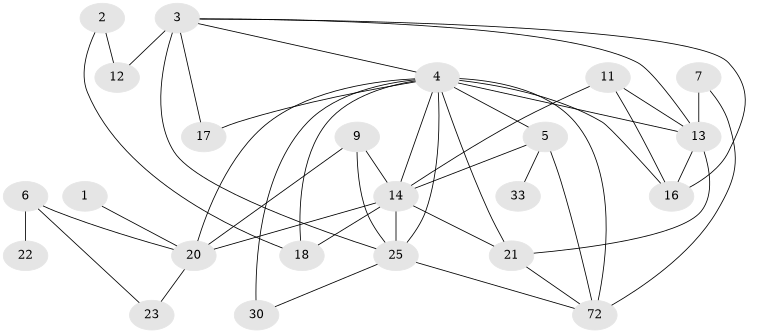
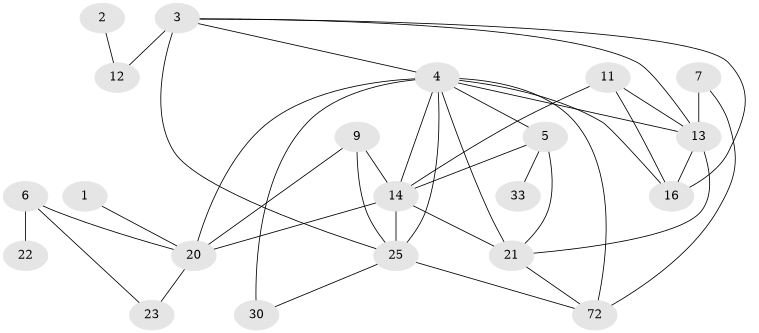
(204, 137) -> none
(573, 225) -> (550, 201)
(302, 256) -> none
